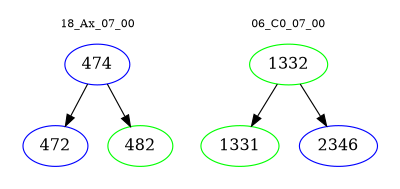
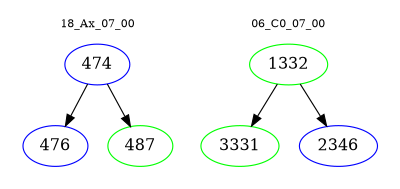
(55, 146) -> (55, 146)
(140, 146) -> (140, 146)
(240, 146) -> (240, 146)
